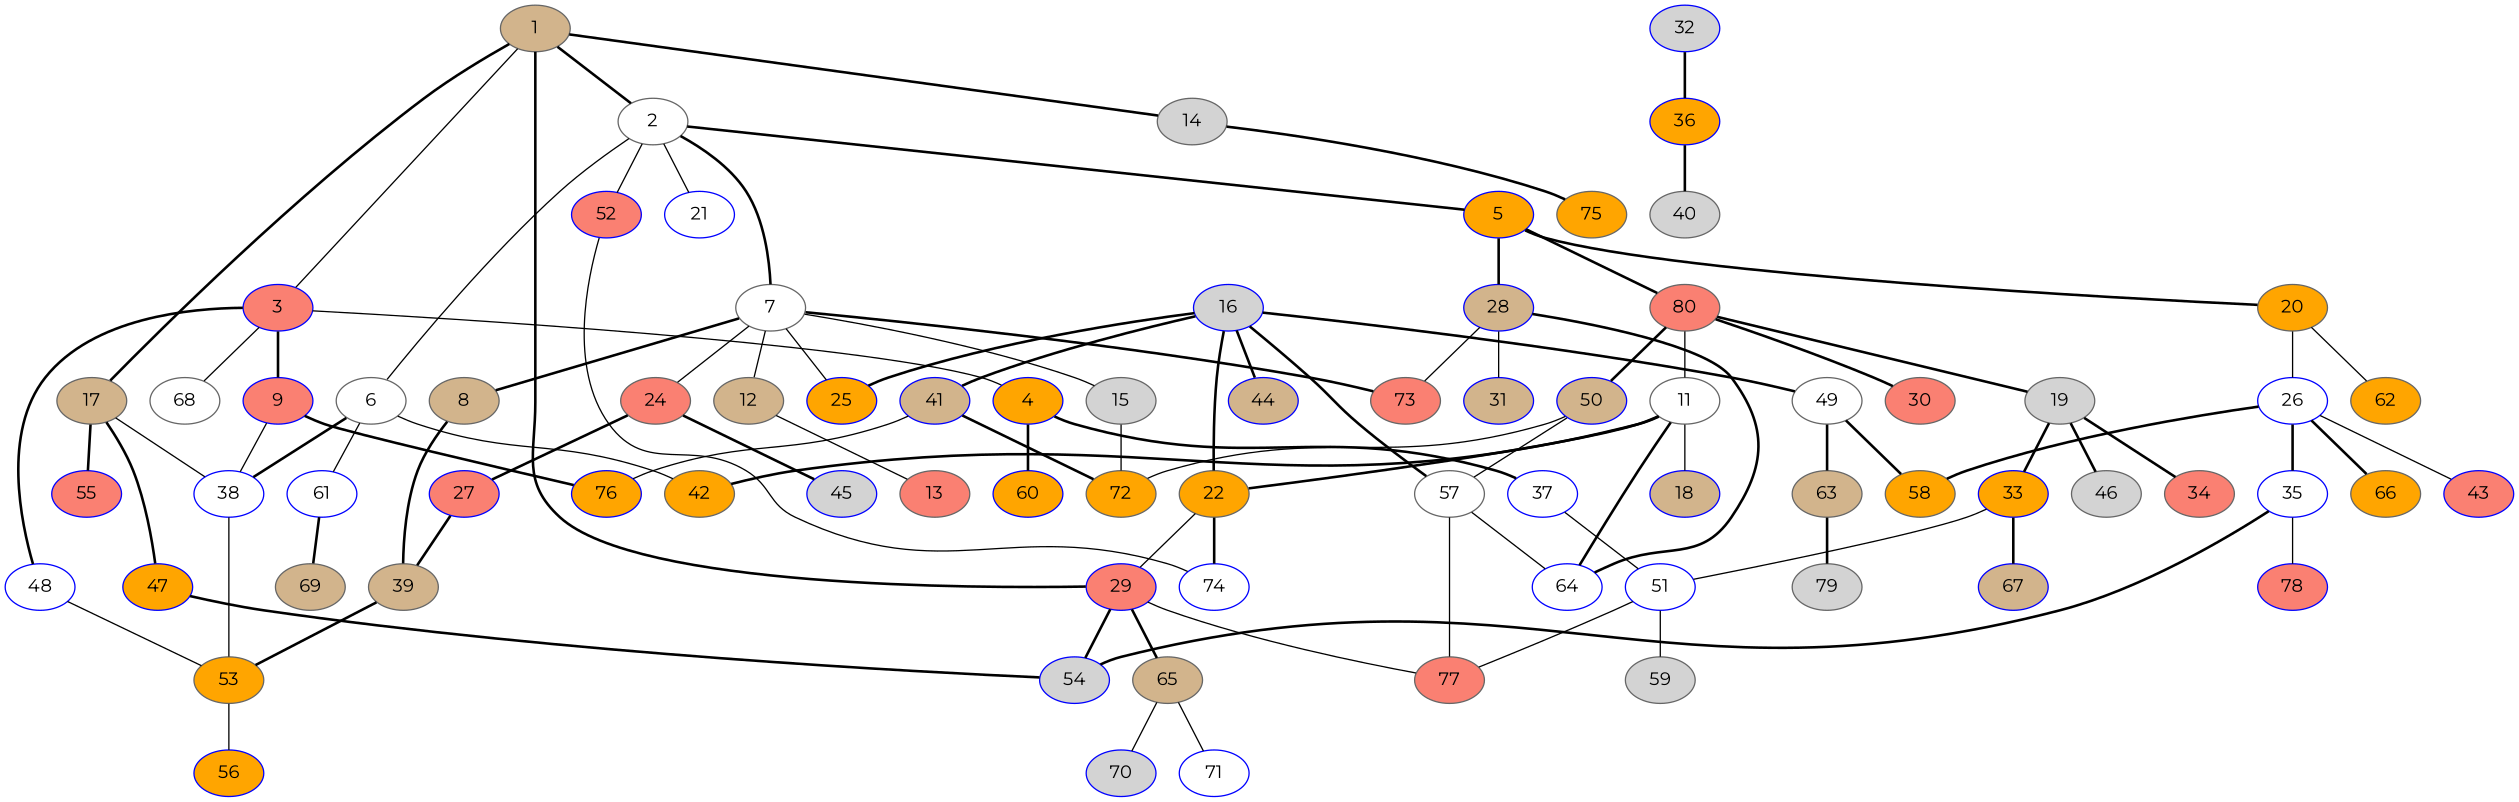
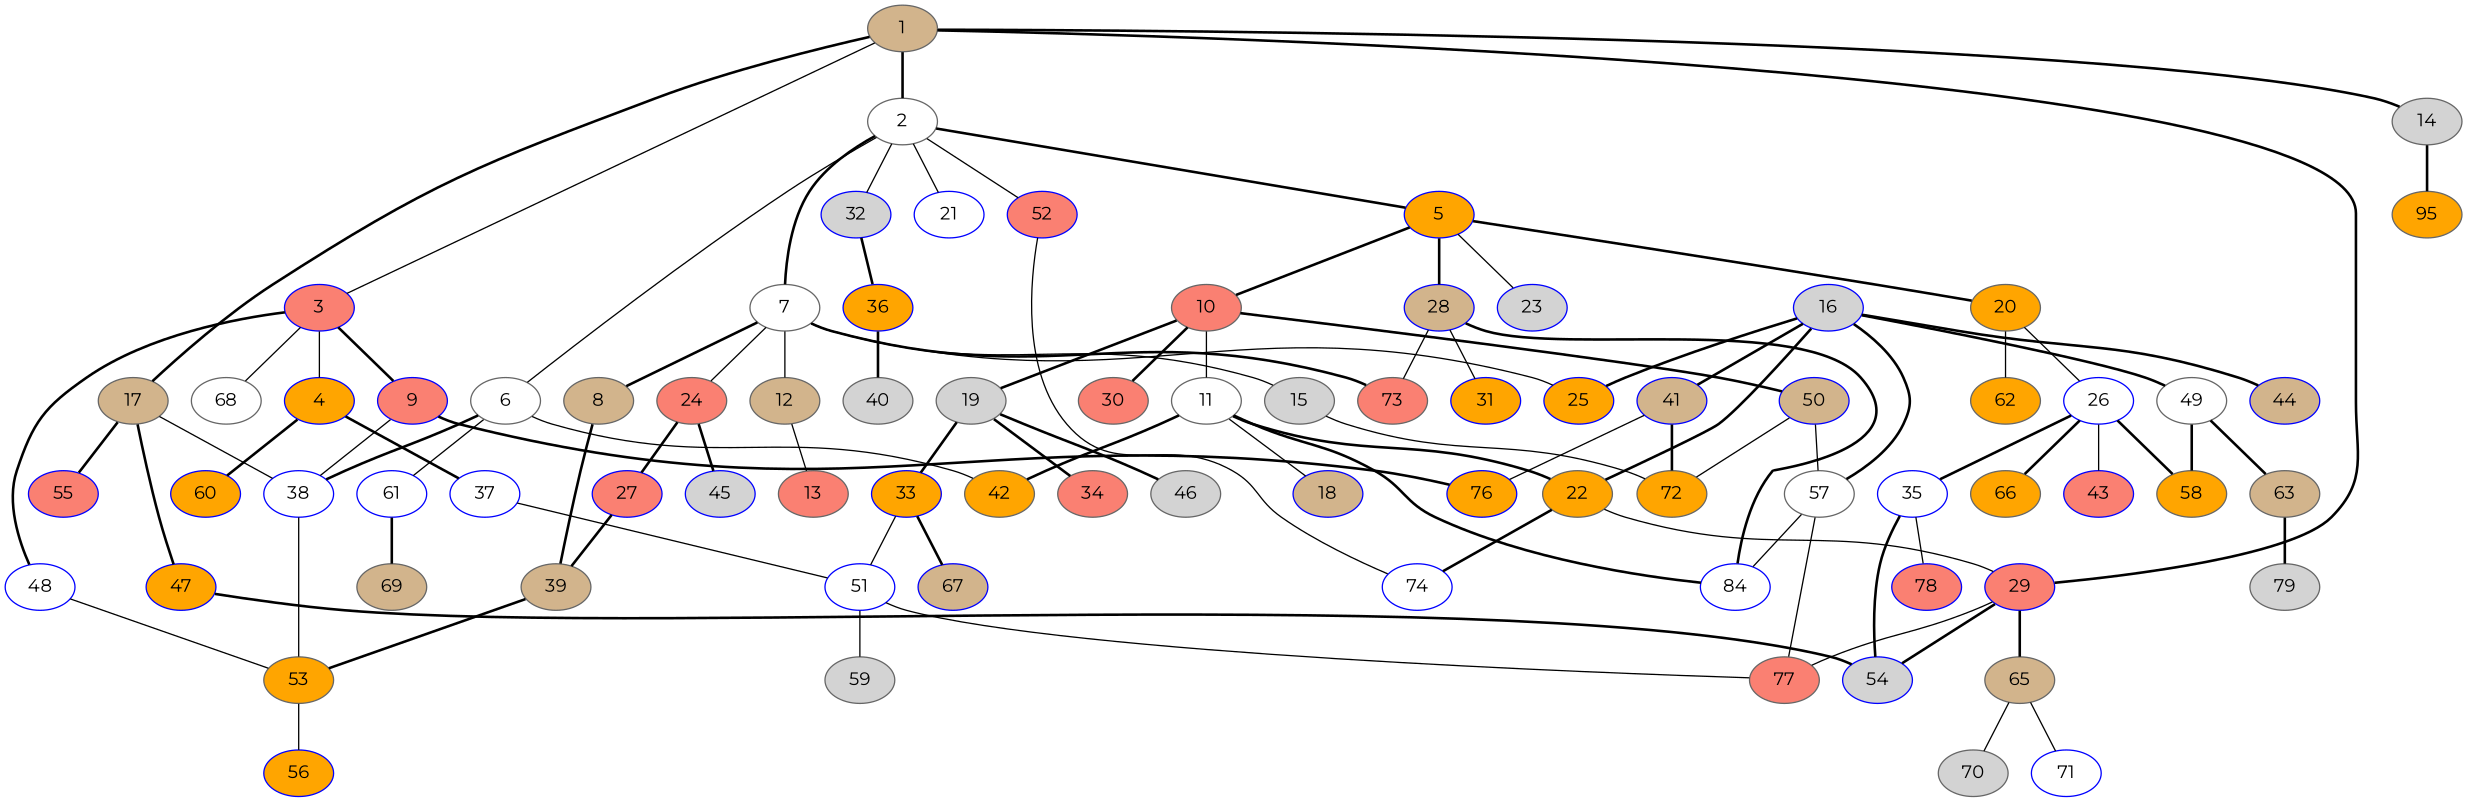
none -> (879, 168)
(1592, 215) -> (2427, 215)
none -> (1532, 308)
(1685, 308) -> (1206, 308)
(1499, 401) -> (1486, 401)
(1567, 587) -> (1735, 587)
(1121, 773) -> (1973, 773)
